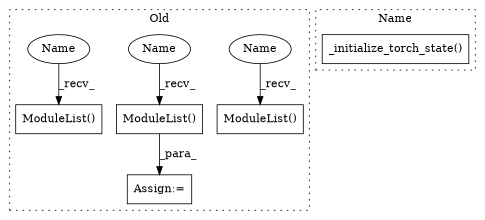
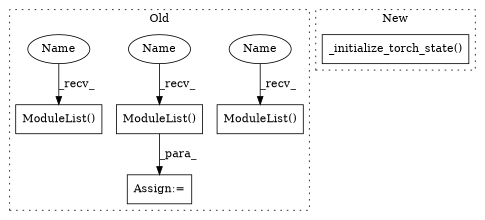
(396, 19) -> (396, 19)
